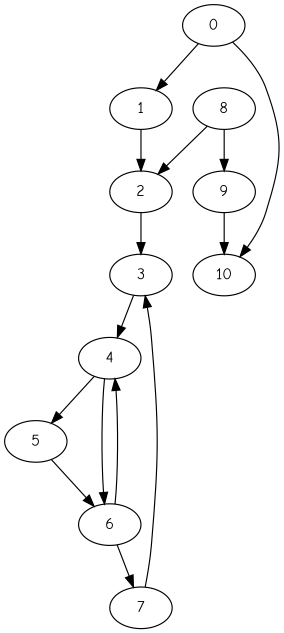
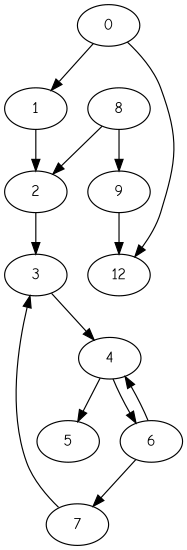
(224, 275) -> (119, 275)
(69, 479) -> none
